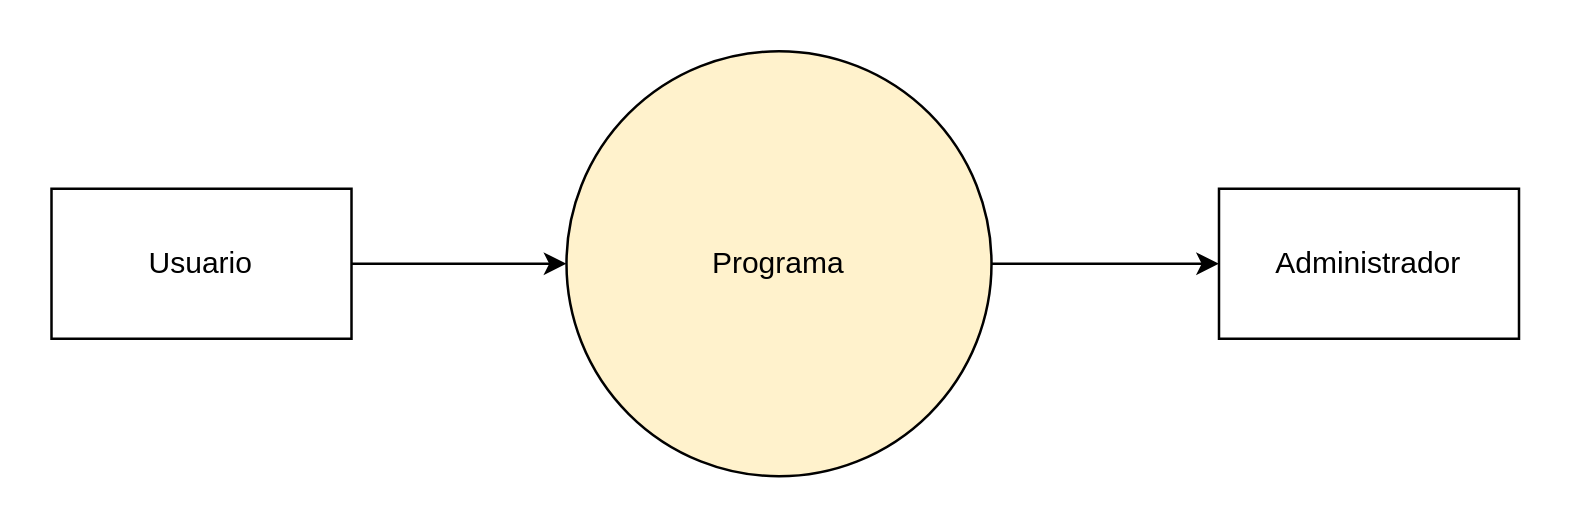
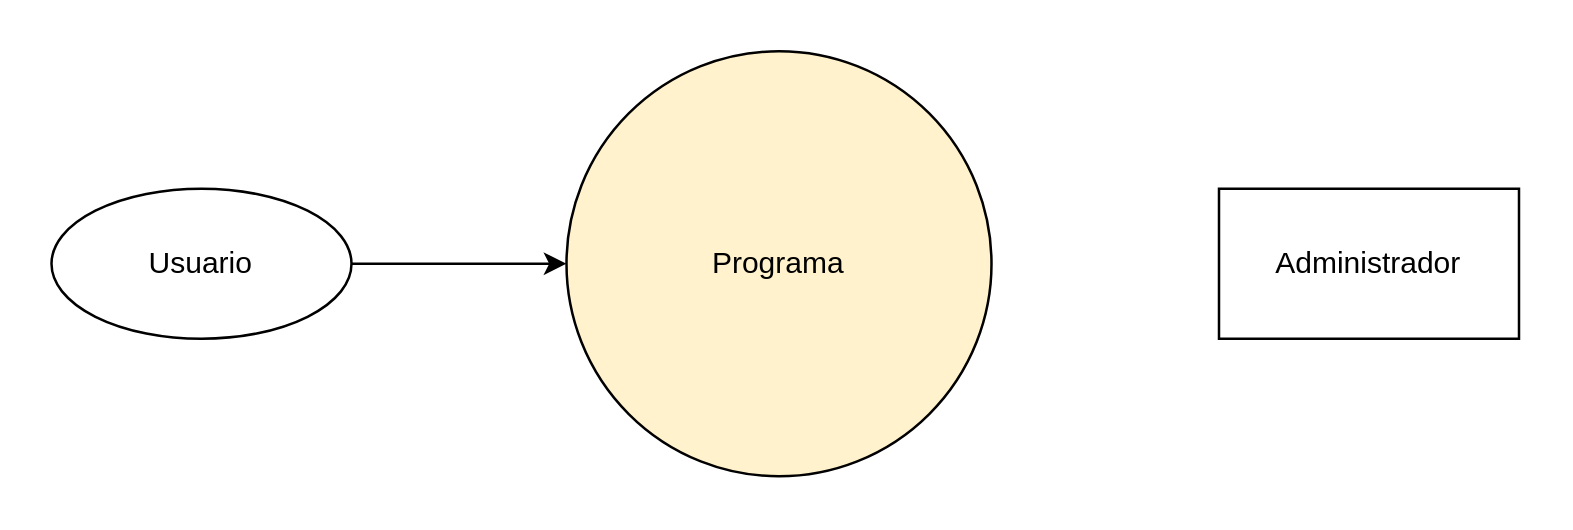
(201, 264) -> (201, 264)
(1097, 264) -> none
